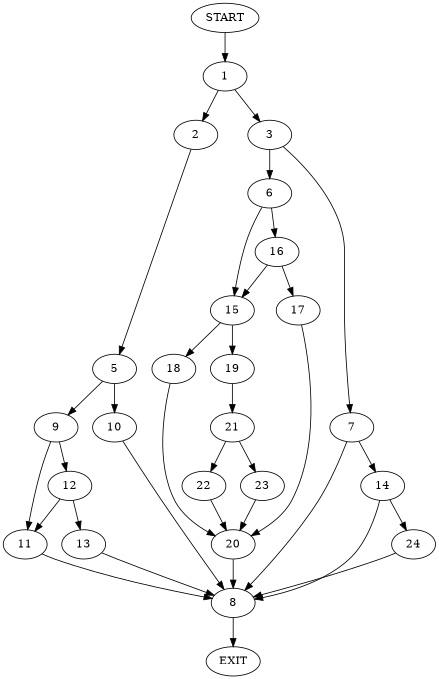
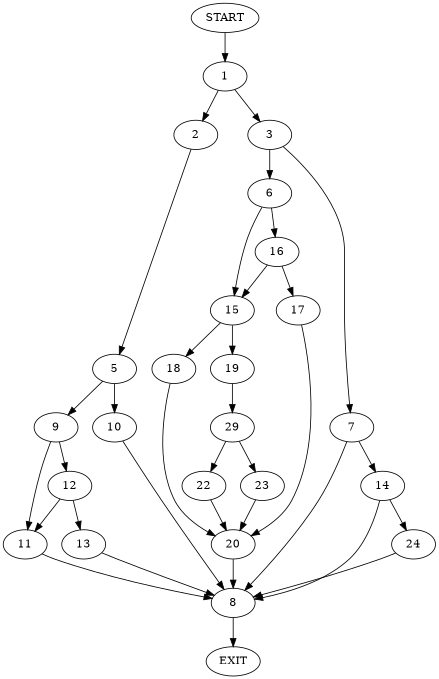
(232, 427) -> (232, 427)
